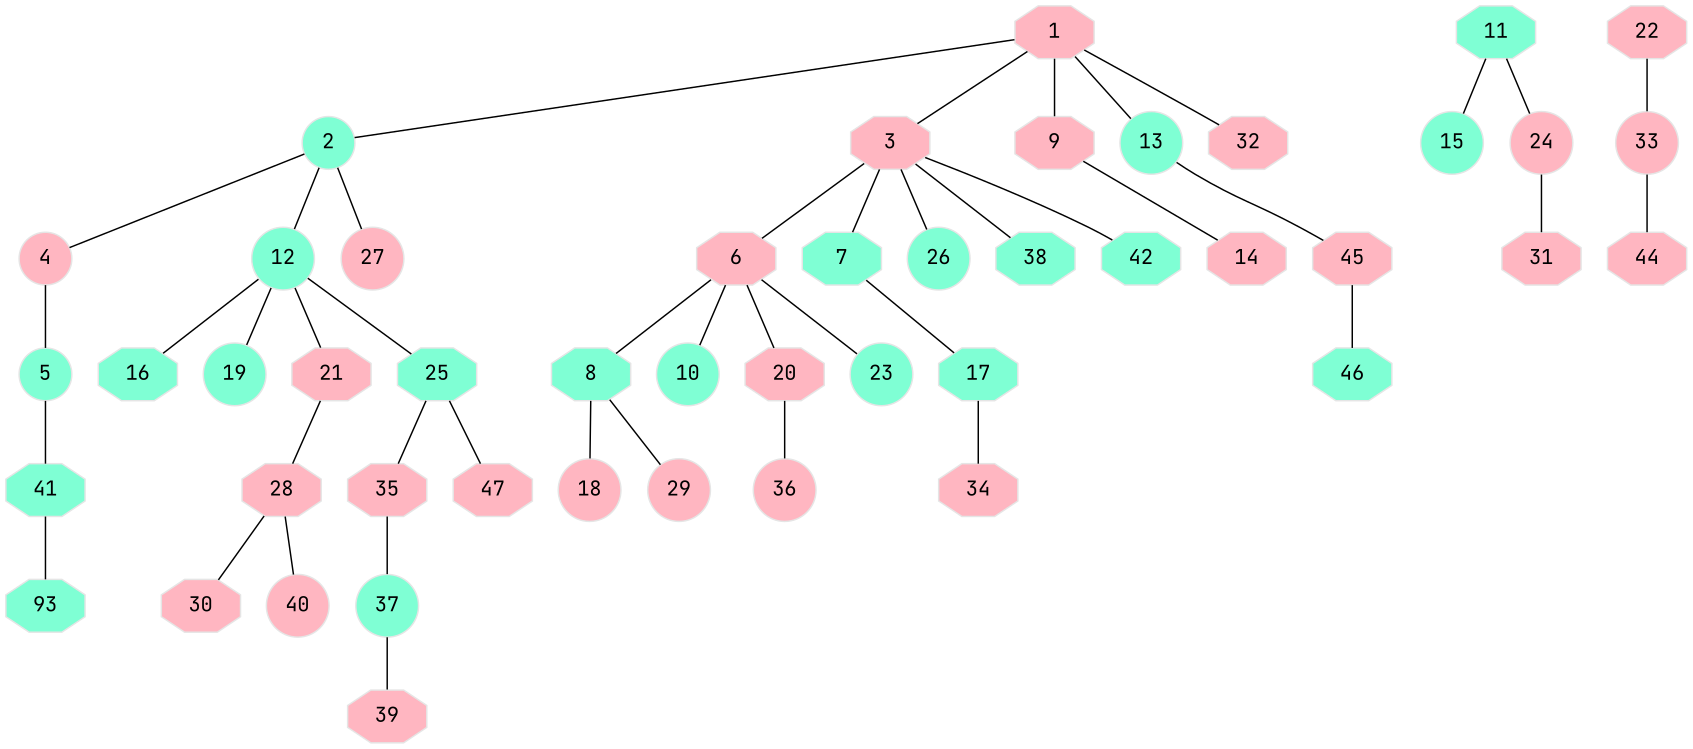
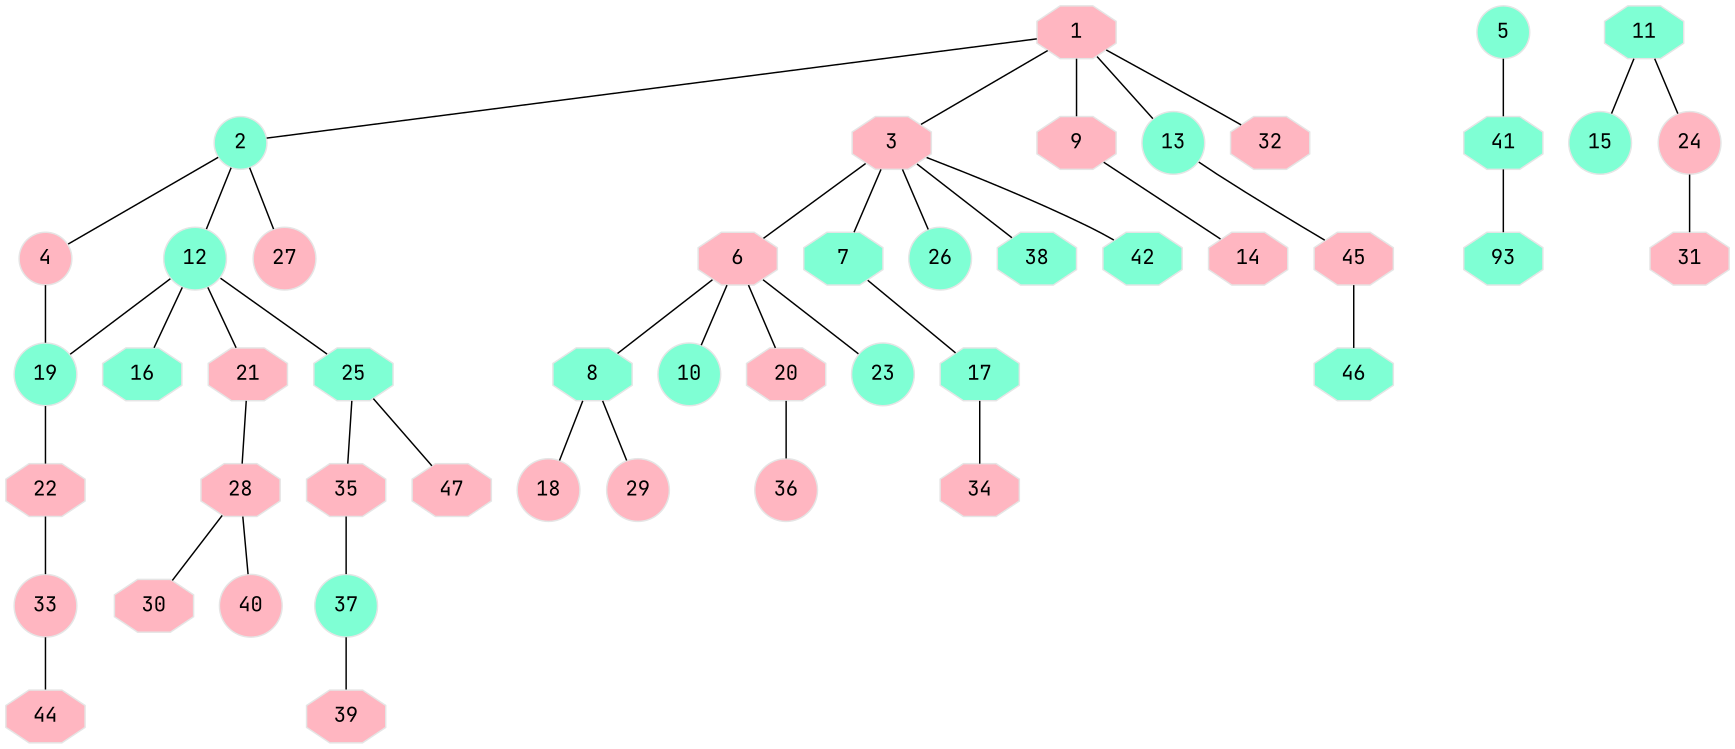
(45, 317) -> (45, 314)
none -> (45, 435)
